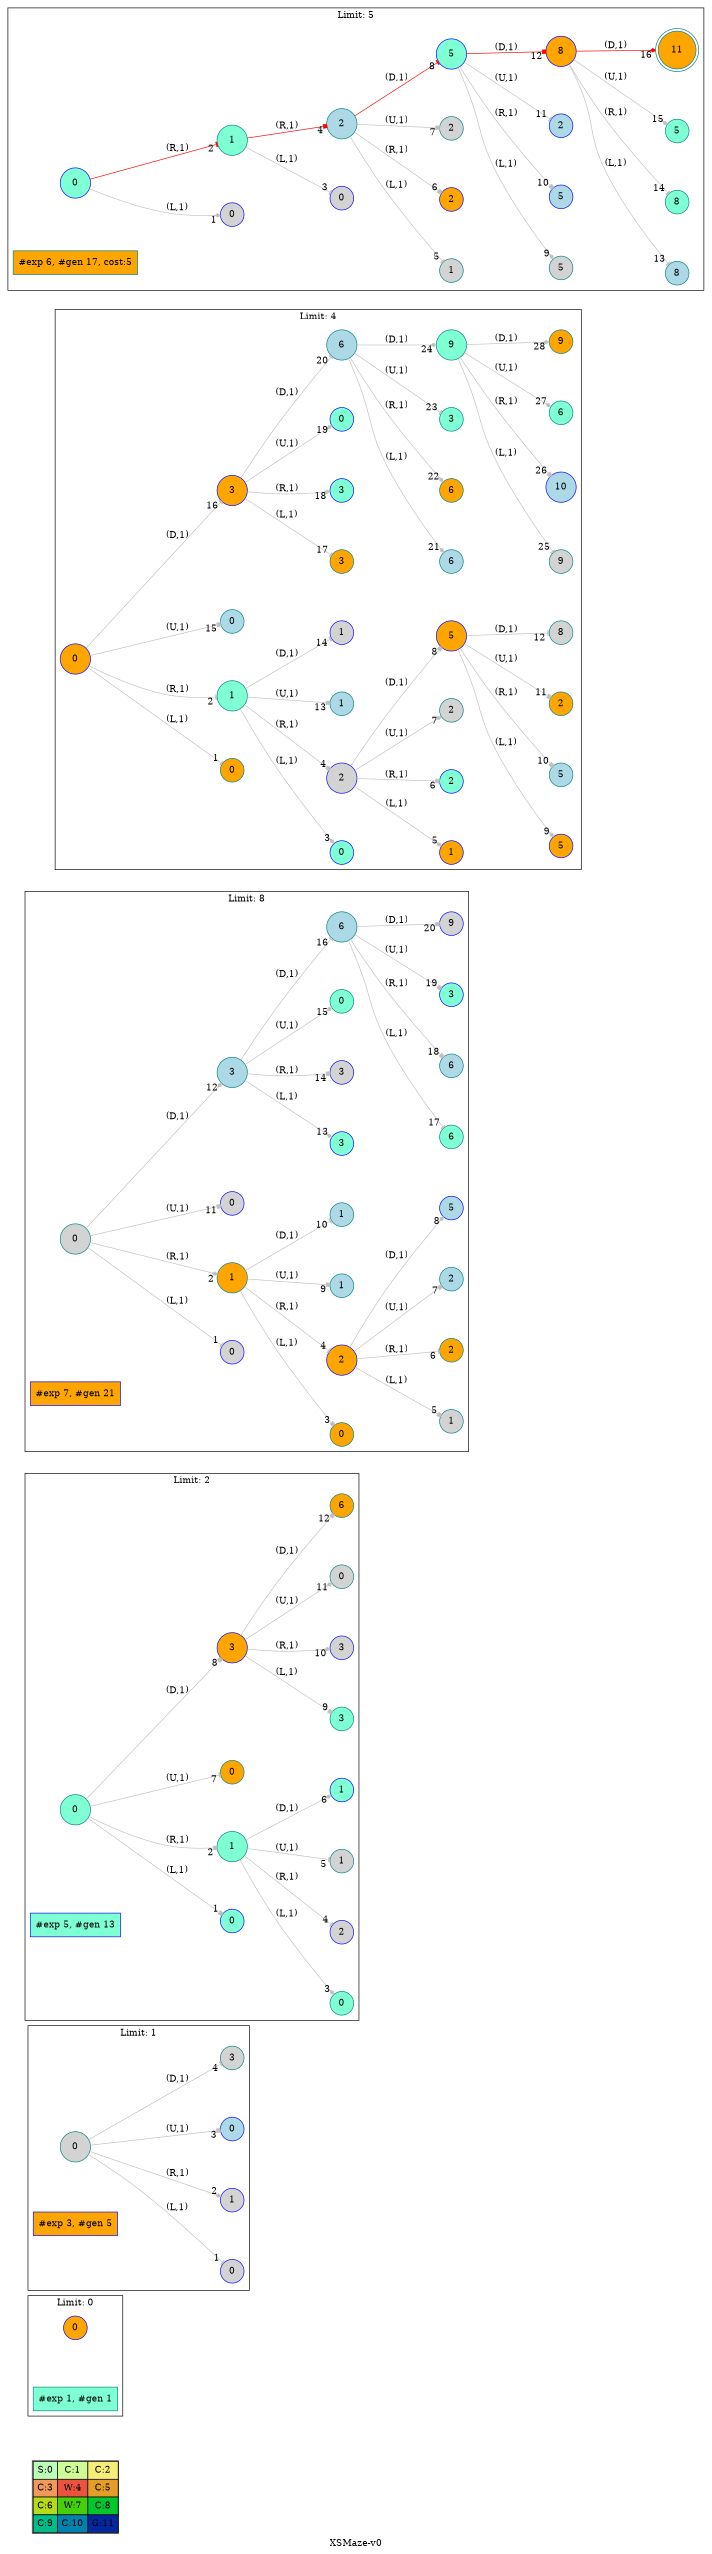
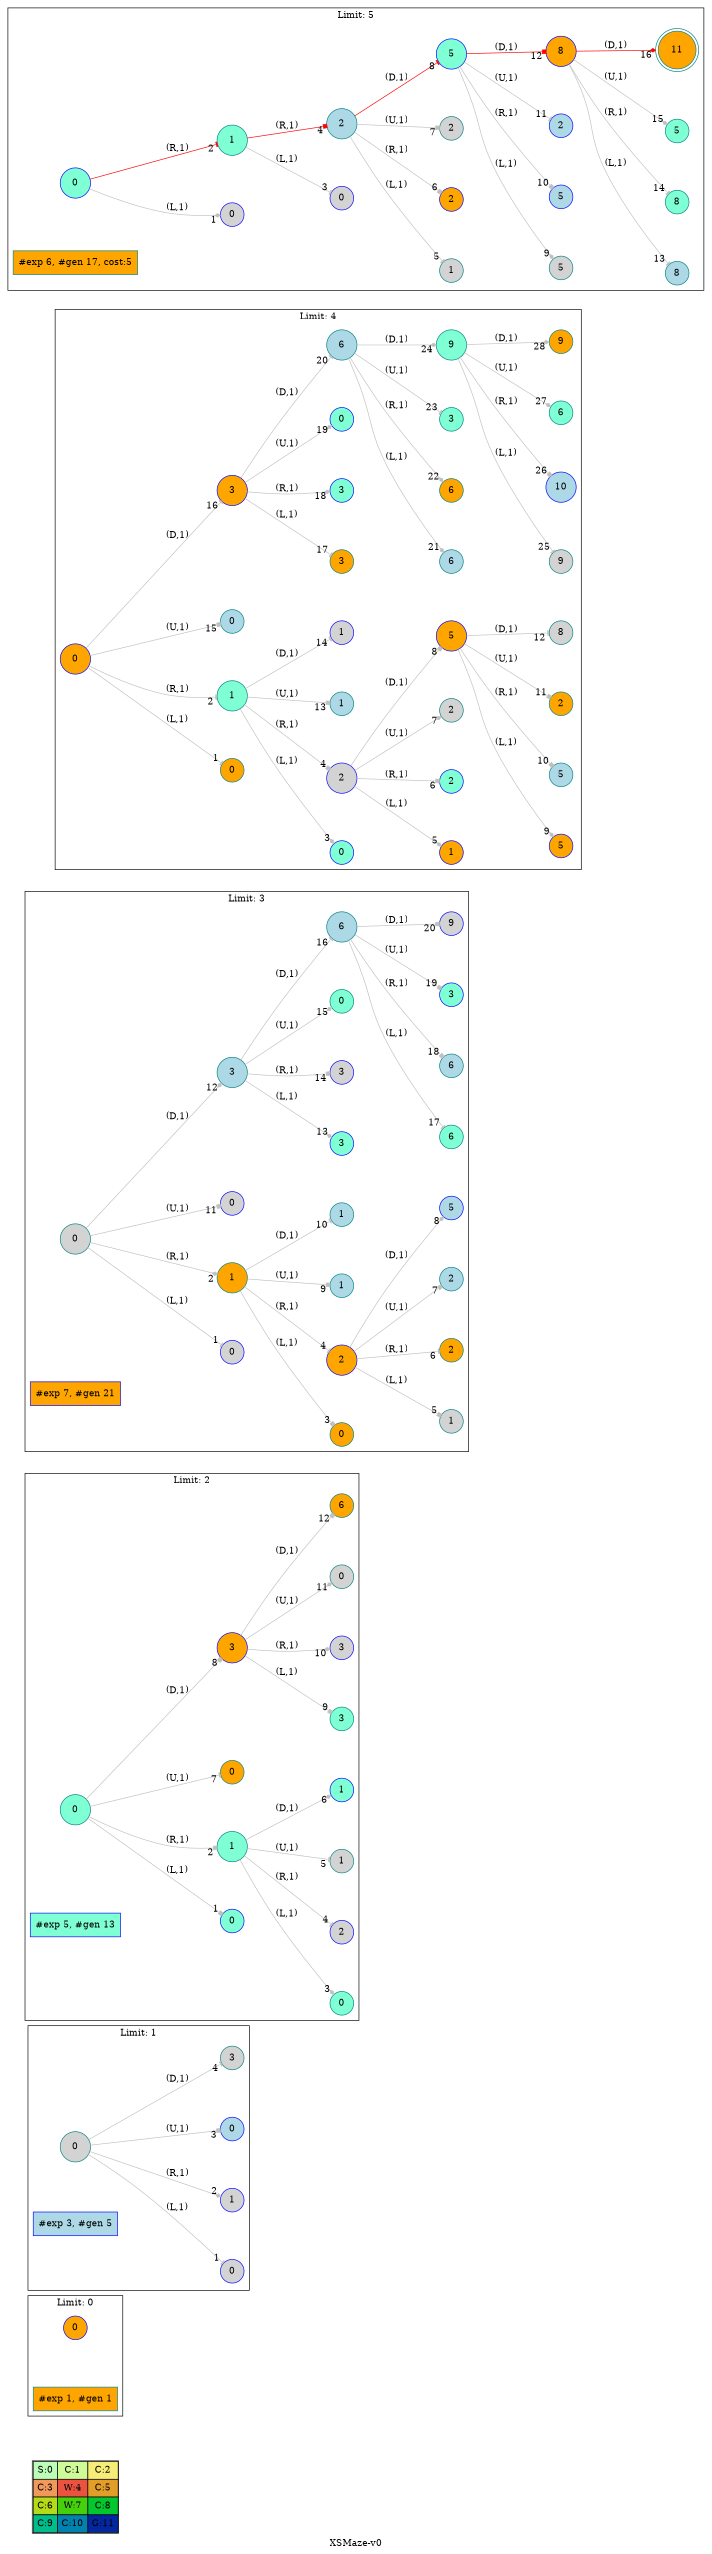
(247, 899) -> (247, 899)
(75, 2224) -> (75, 2224)
(75, 2399) -> (75, 2399)
